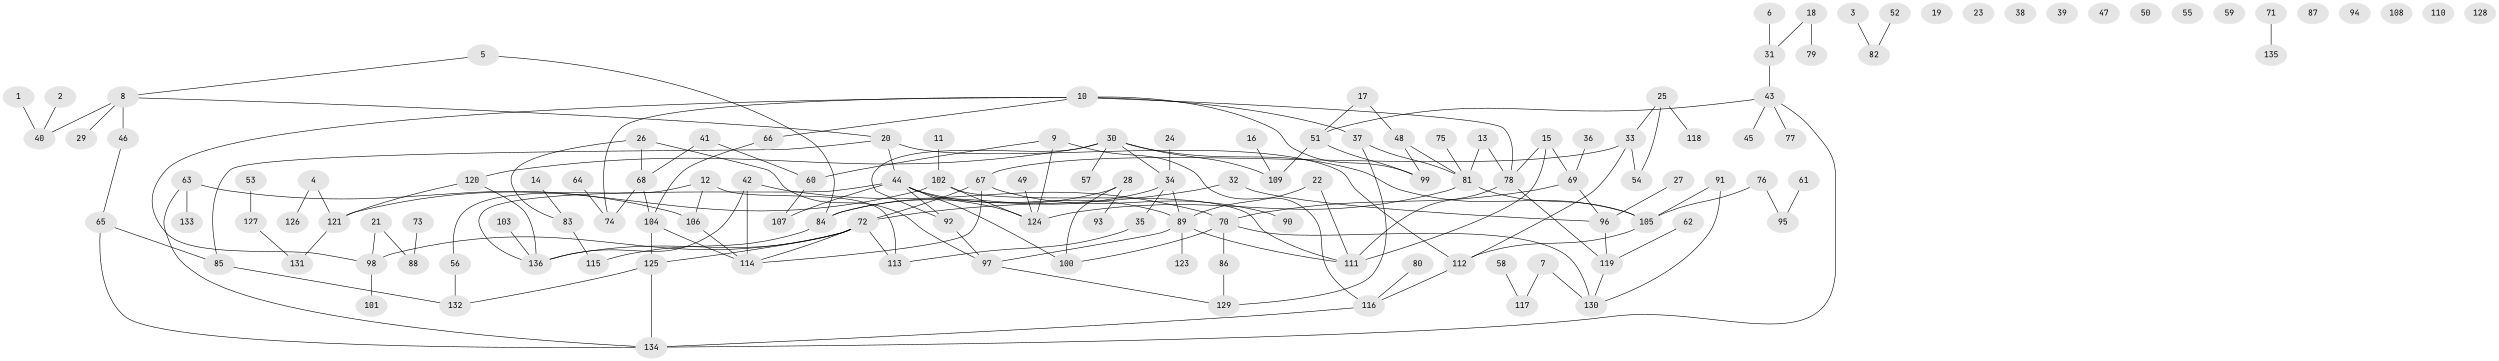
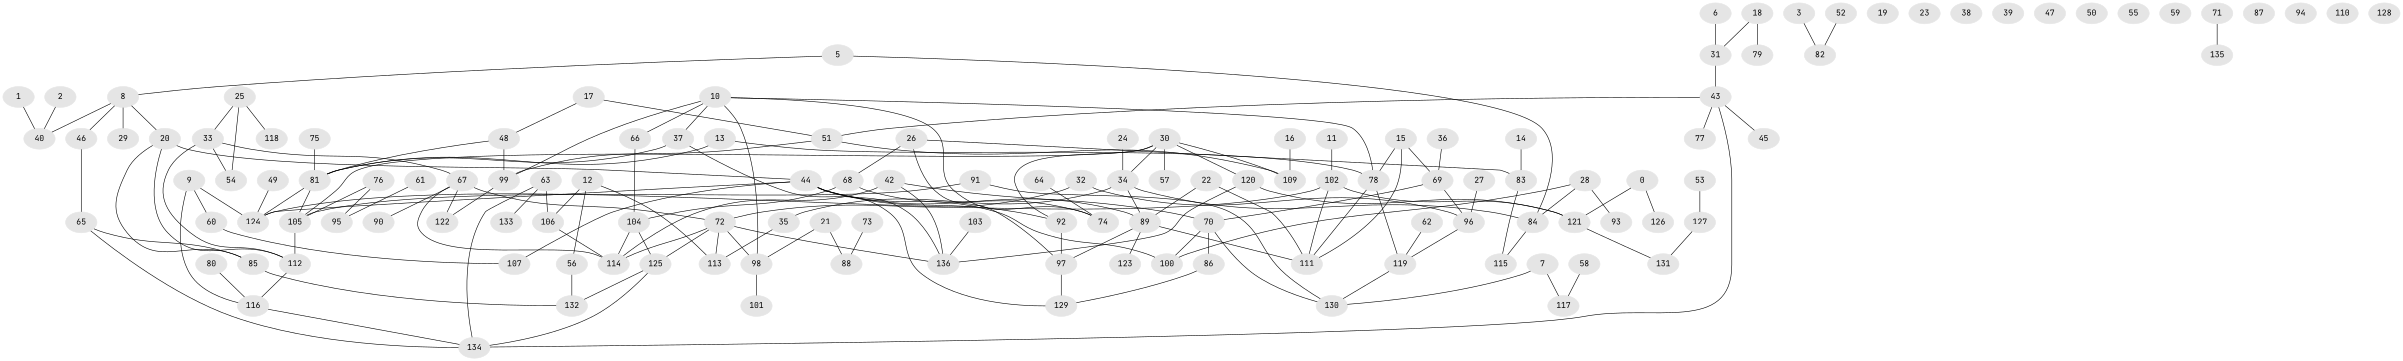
(2397, 13) -> none
(705, 139) -> none
(313, 181) -> (1642, 181)
none -> (442, 222)
